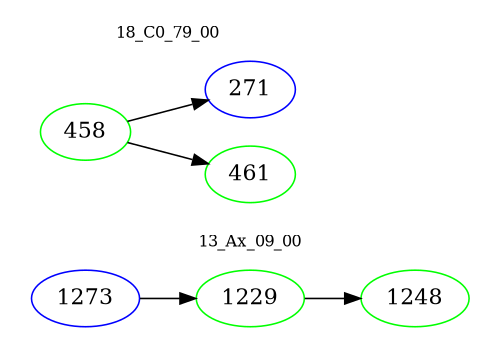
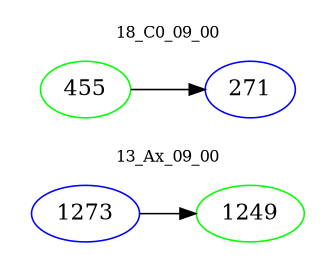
(168, 34) -> (168, 34)
(86, 132) -> (86, 90)
(250, 174) -> none
(250, 298) -> (250, 214)
(415, 298) -> none
